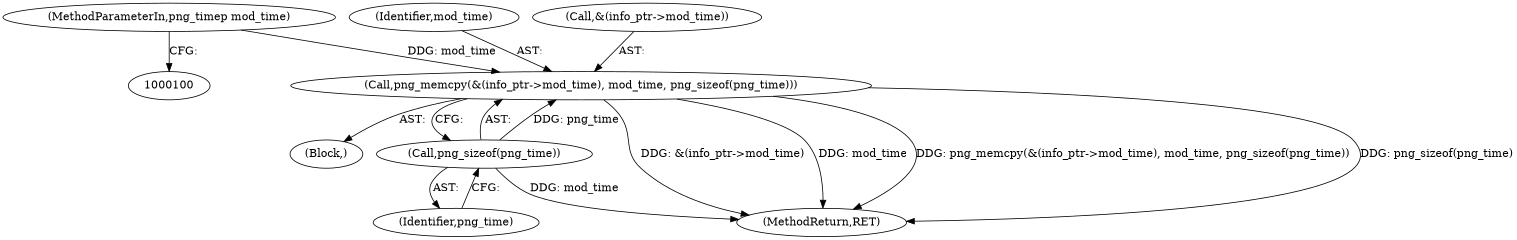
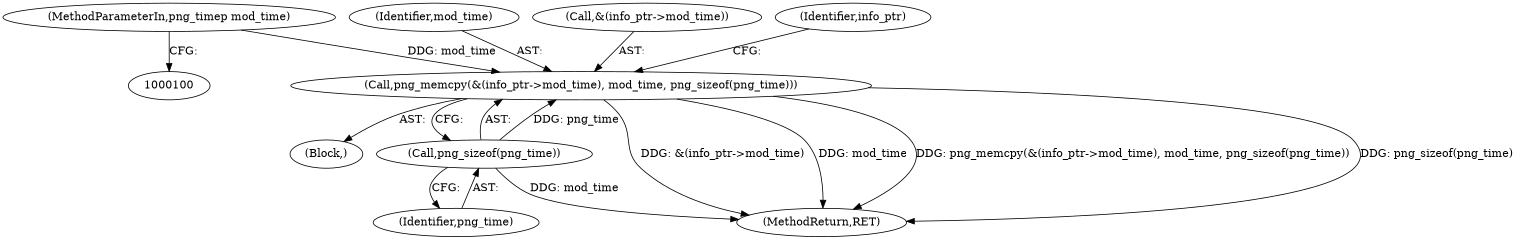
none -> (853, 17)
(448, 188) -> (448, 188)
(488, 188) -> (488, 188)
